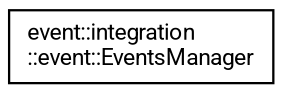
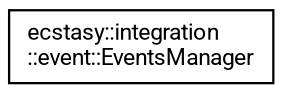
(141, 47) -> (141, 47)
